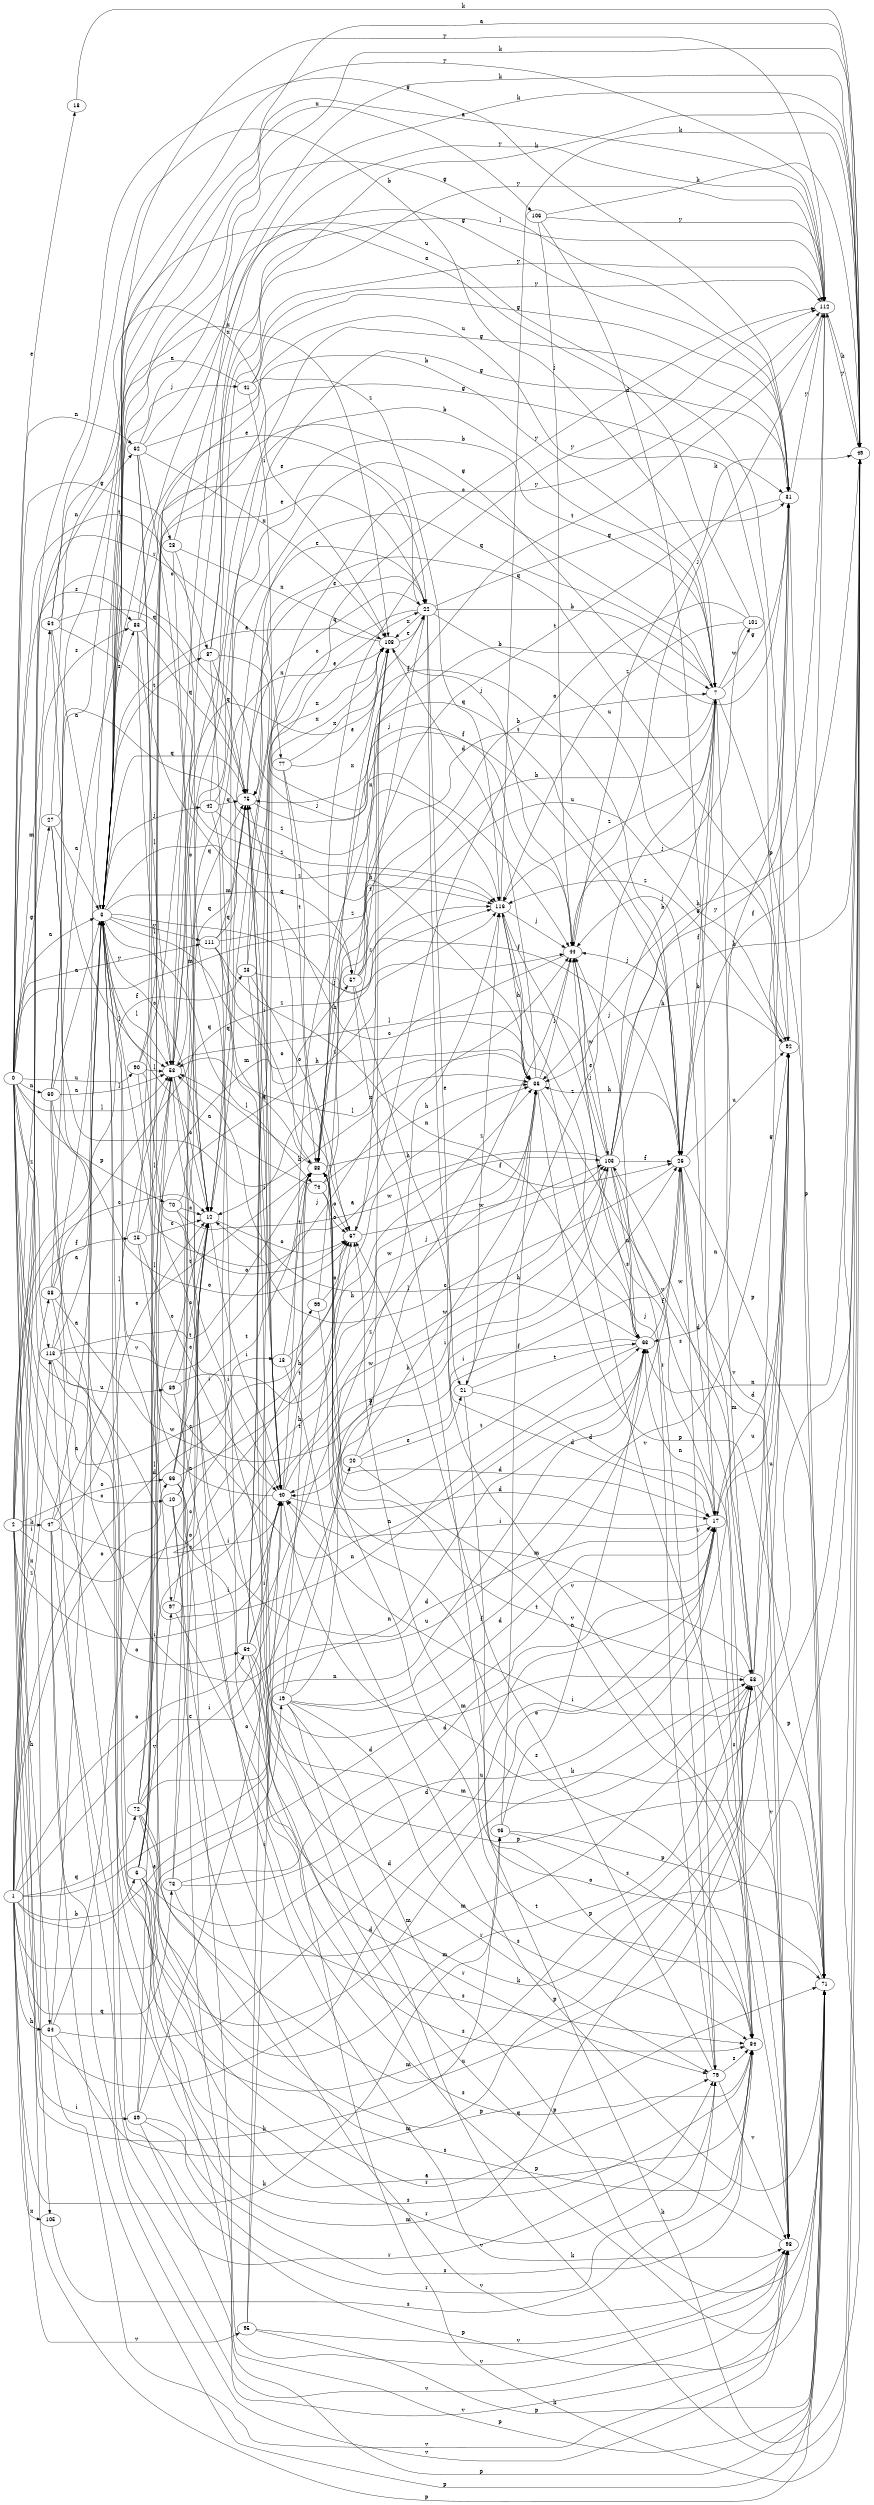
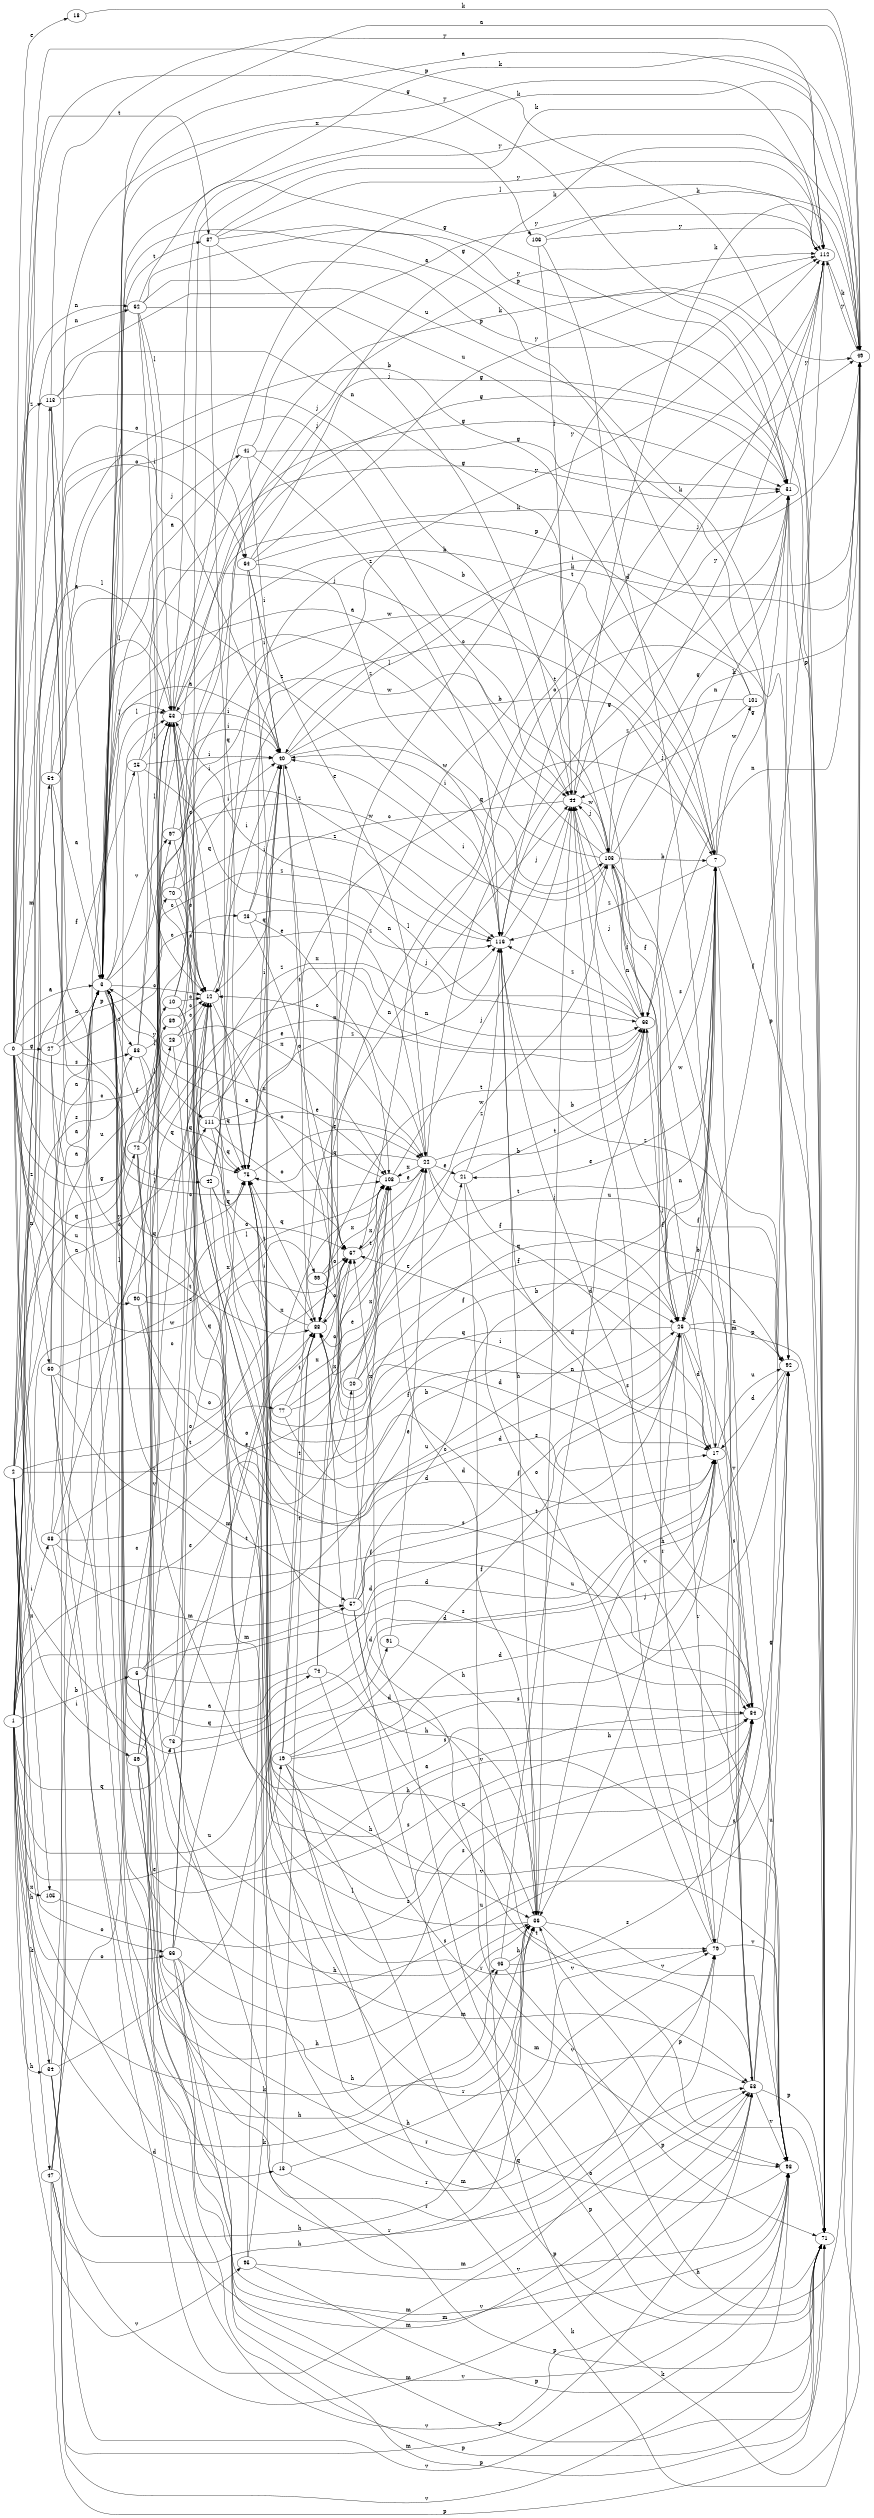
none -> (389, 1641)
